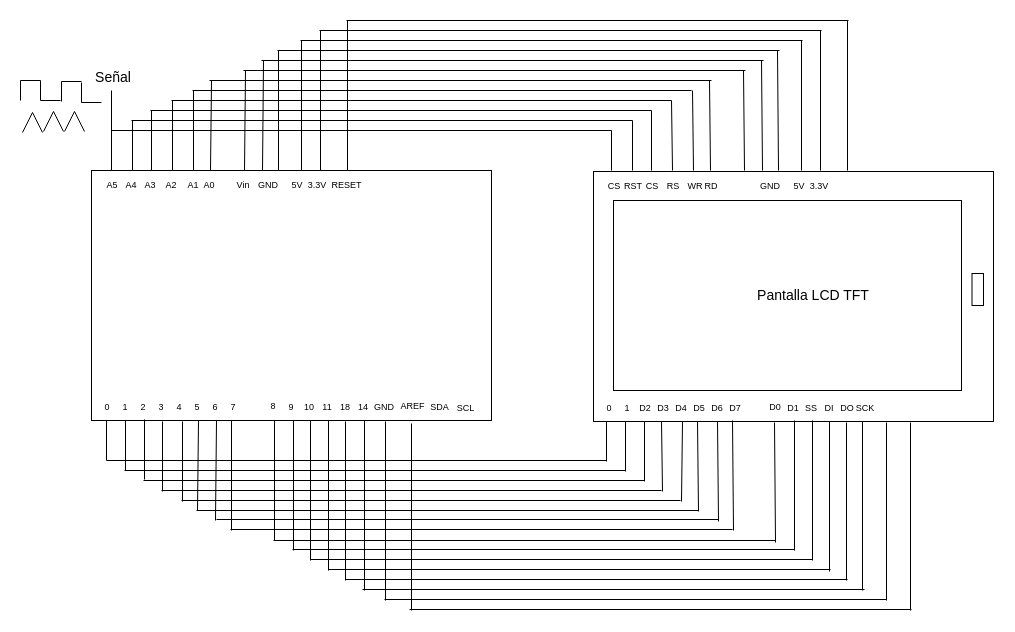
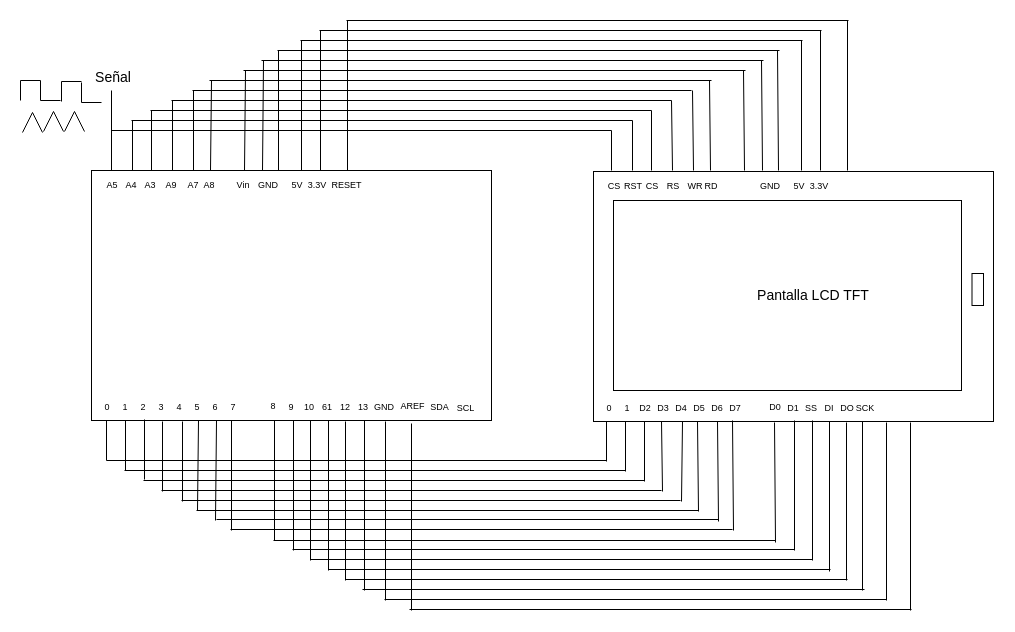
(172, 185) -> (172, 185)
(194, 185) -> (194, 185)
(210, 185) -> (210, 185)
(328, 407) -> (328, 407)
(346, 407) -> (346, 407)
(364, 407) -> (364, 407)
